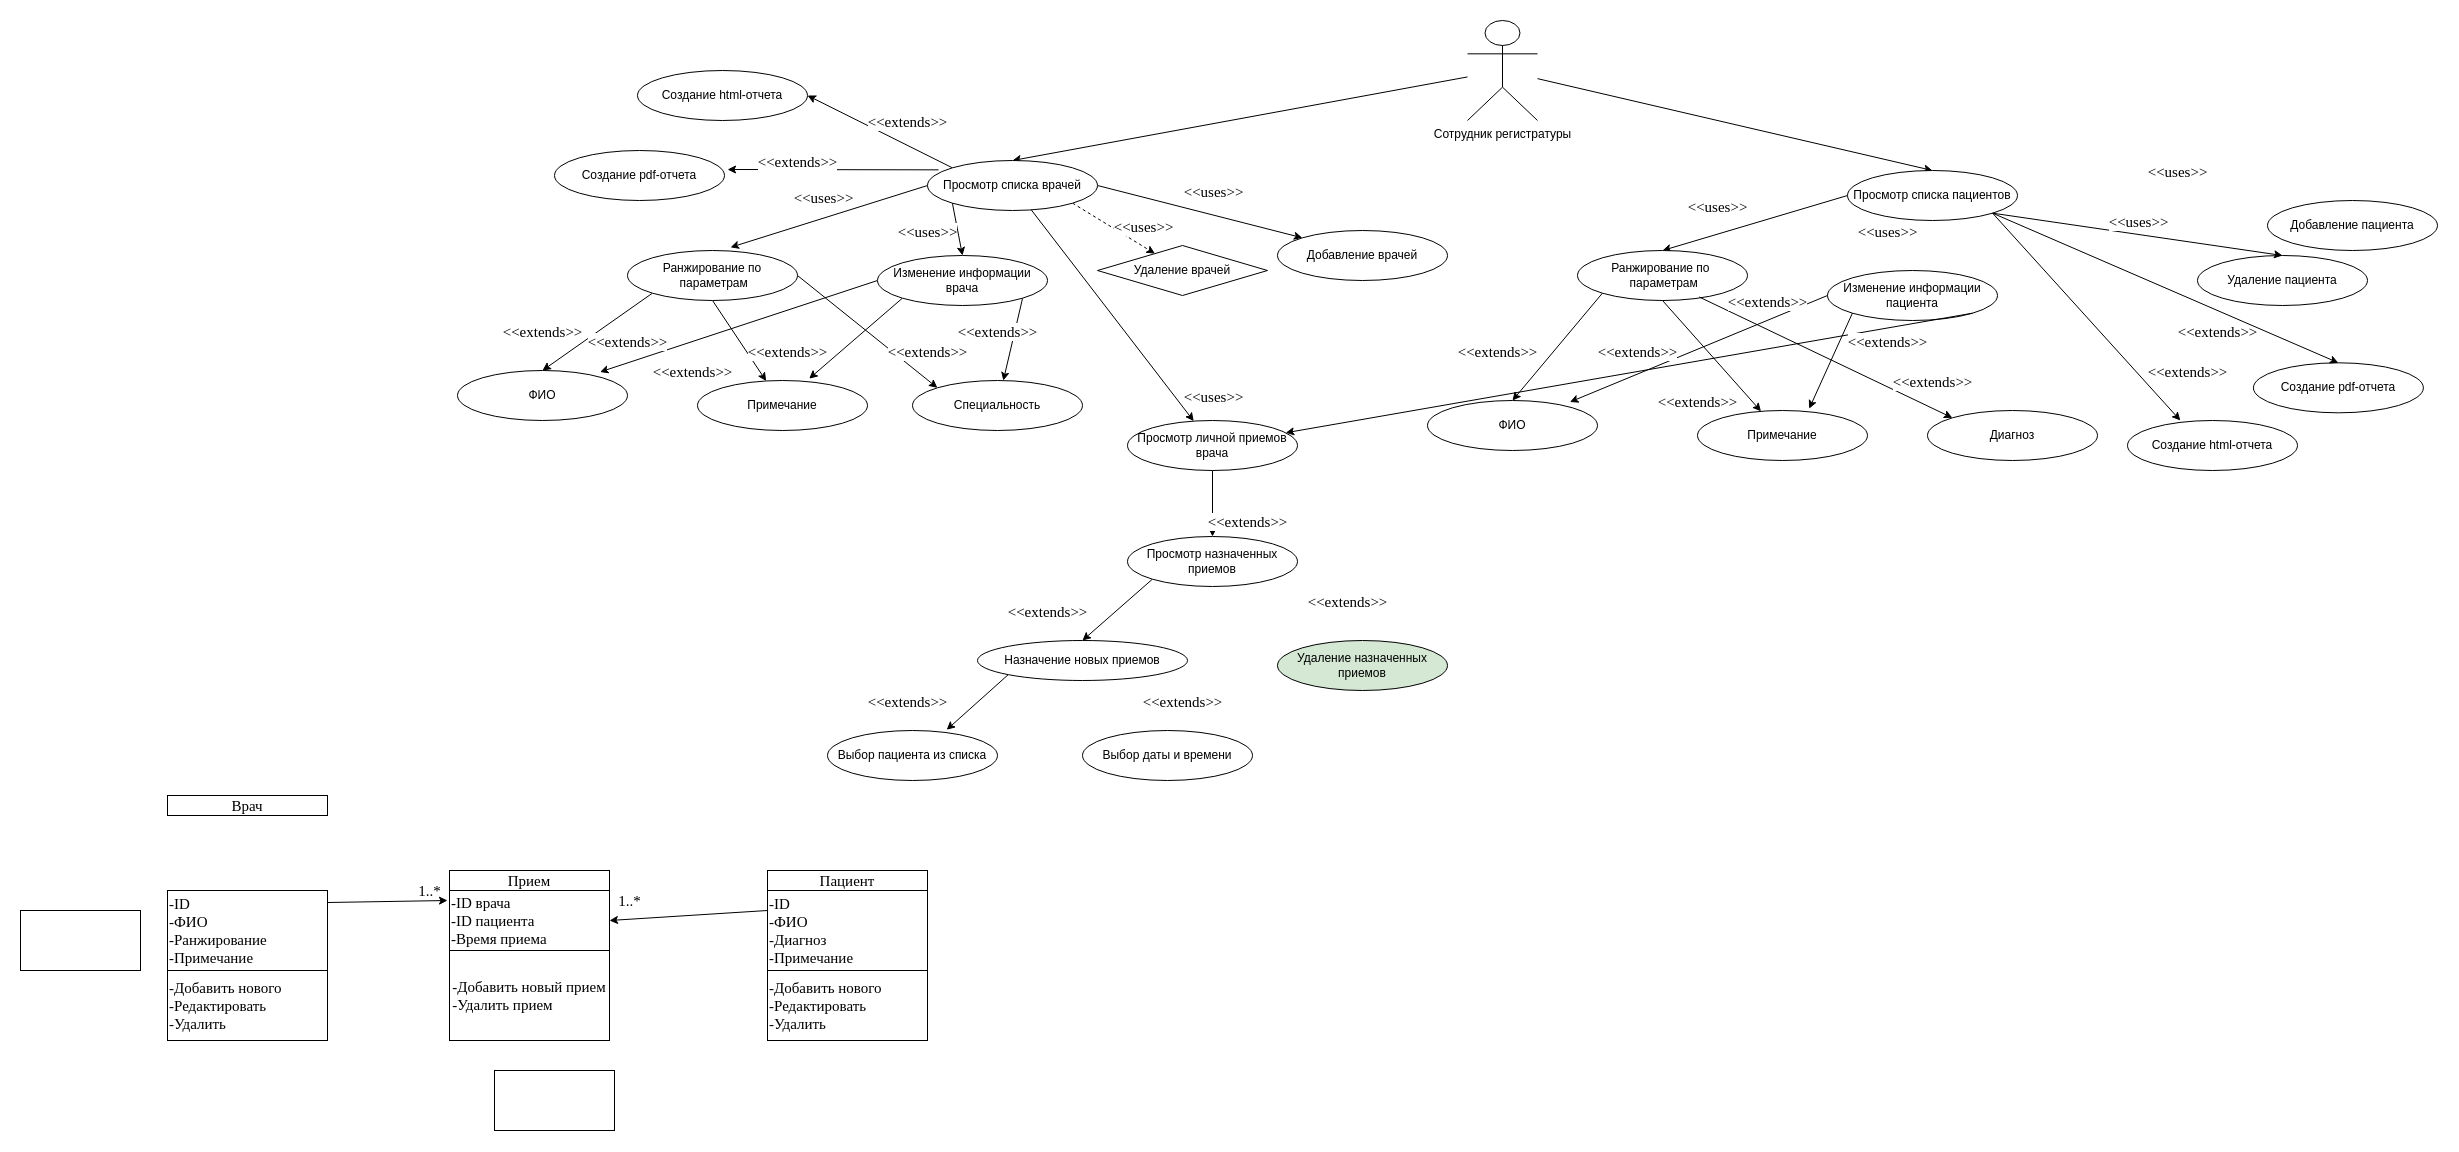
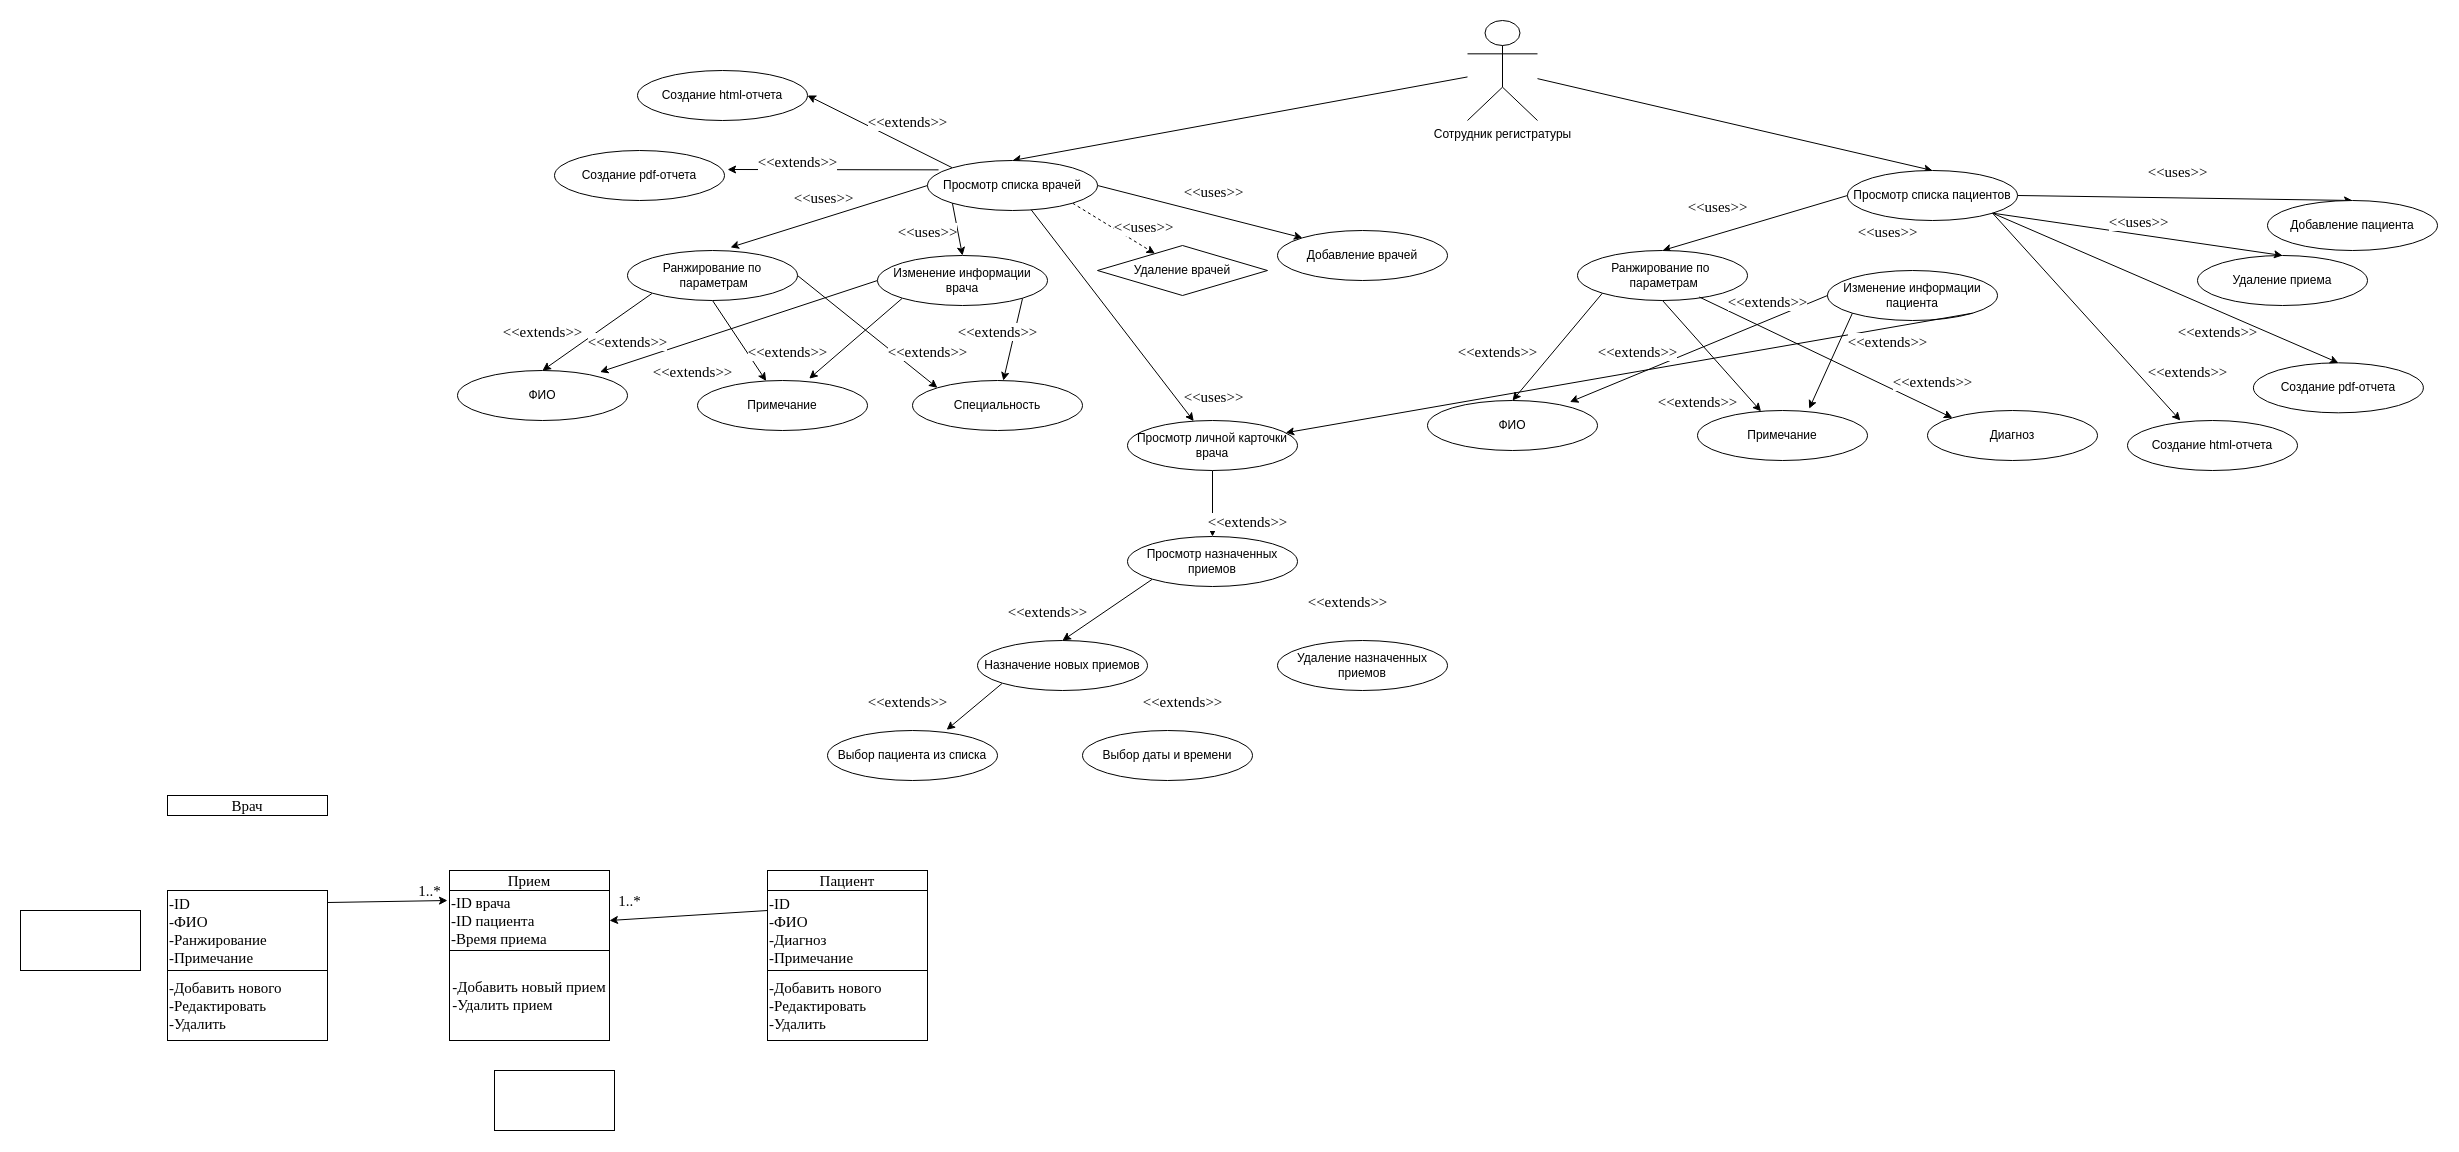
none -> (2176, 198)
(2283, 281) -> (2283, 281)
(1213, 446) -> (1213, 446)
(1083, 661) -> (1063, 666)
(1363, 666) -> (1363, 666)
